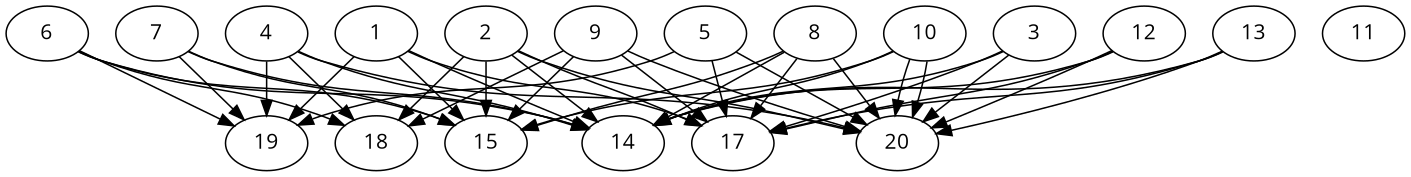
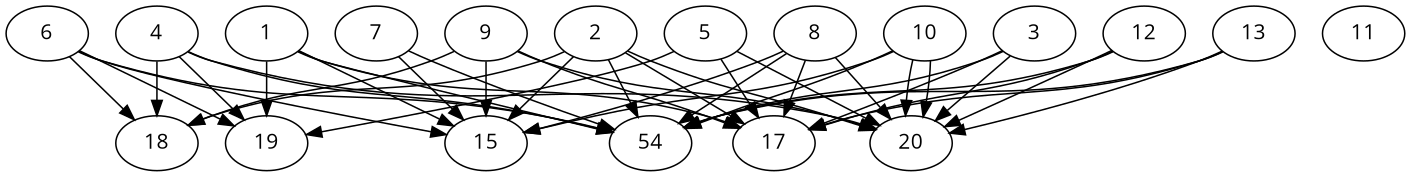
(195, 72) -> none
(623, 143) -> (651, 143)
